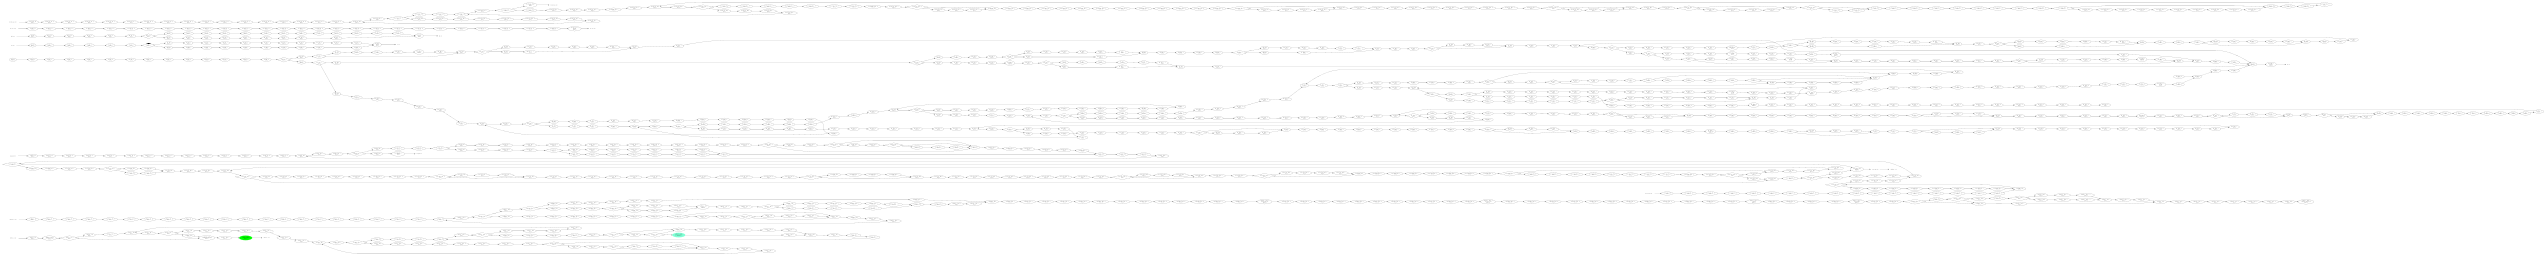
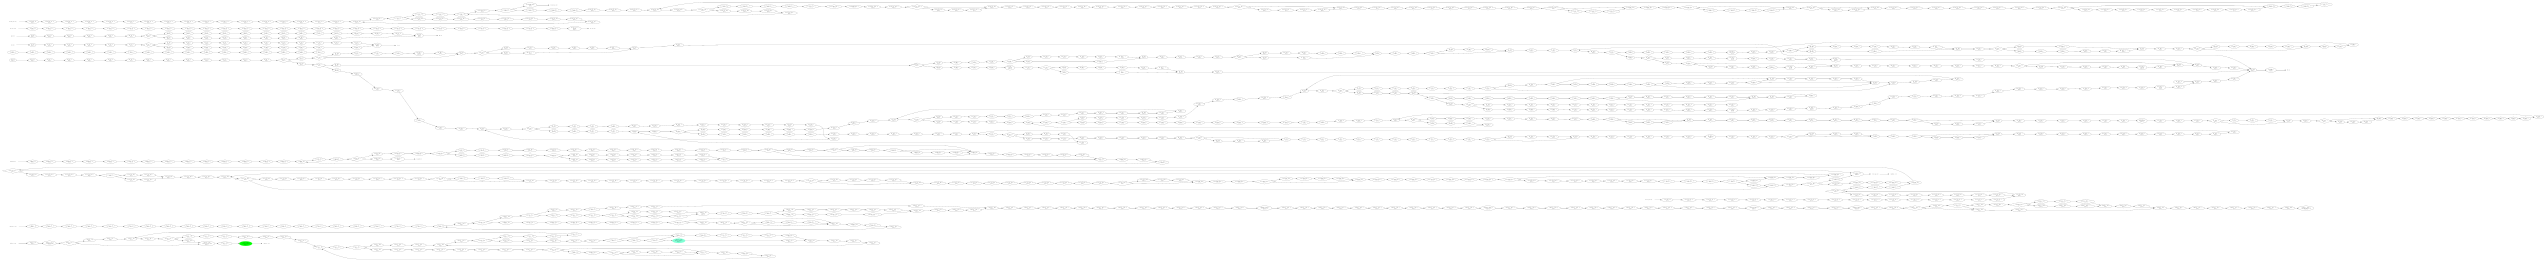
(1754, 105) -> none
